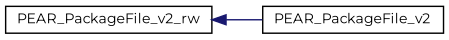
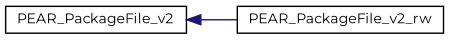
(244, 20) -> (219, 20)
